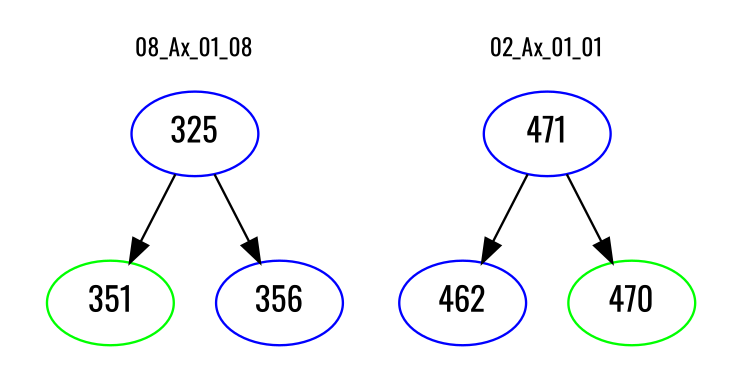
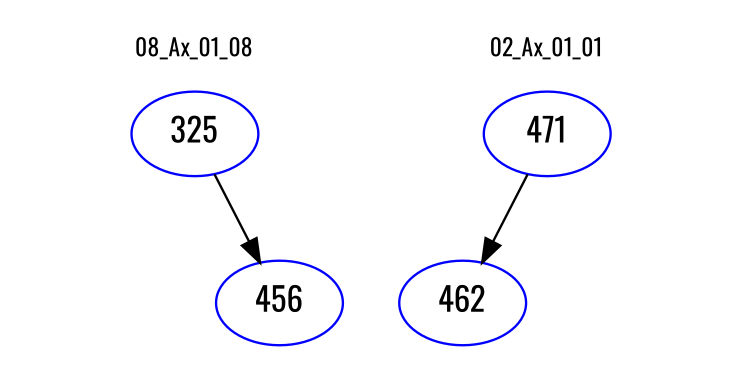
(110, 303) -> none
(279, 303) -> (279, 303)
(632, 303) -> none
